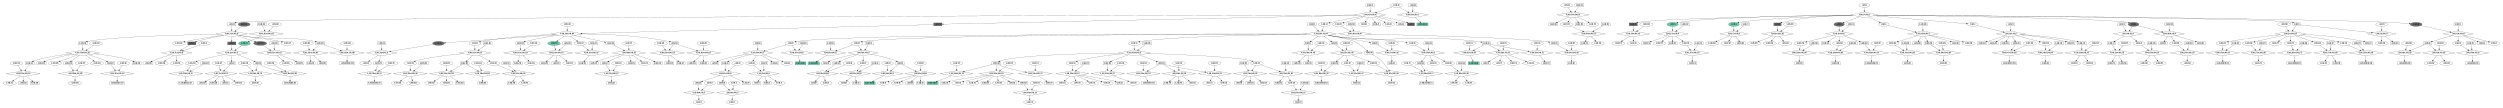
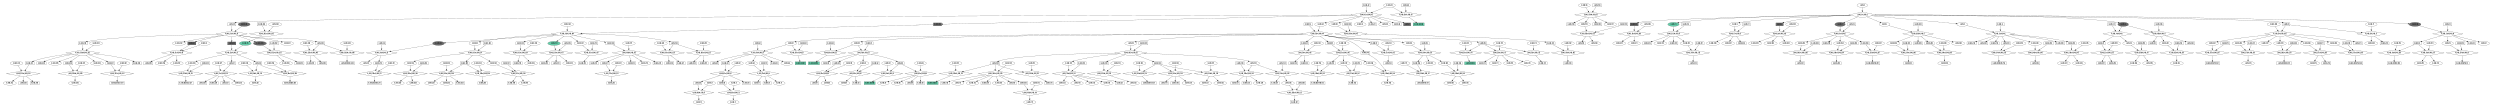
(1734, 24) -> (1735, 24)
(1955, 43) -> none
